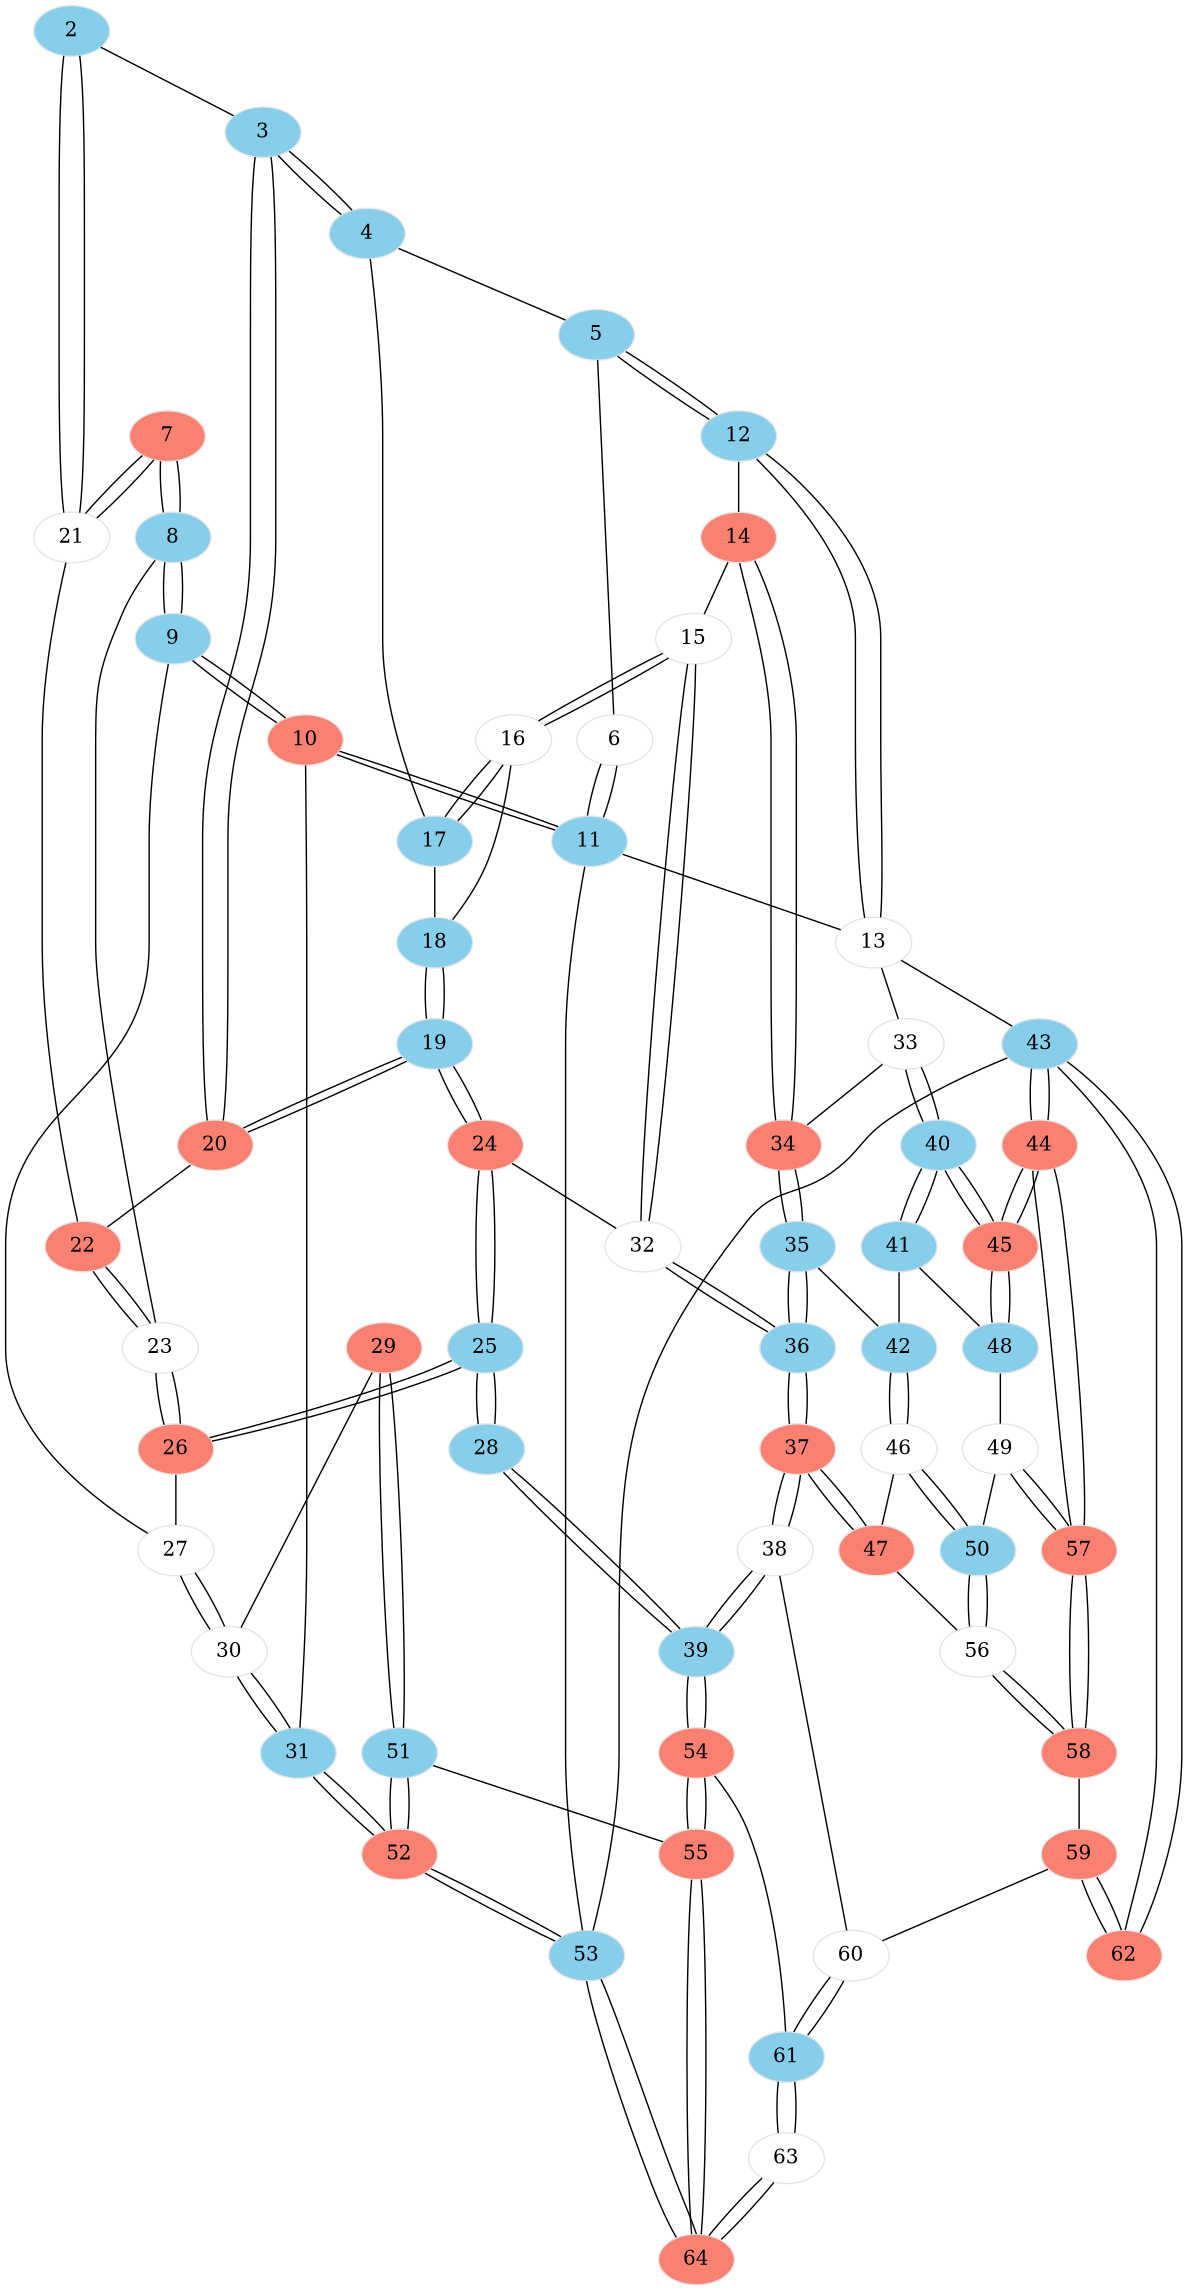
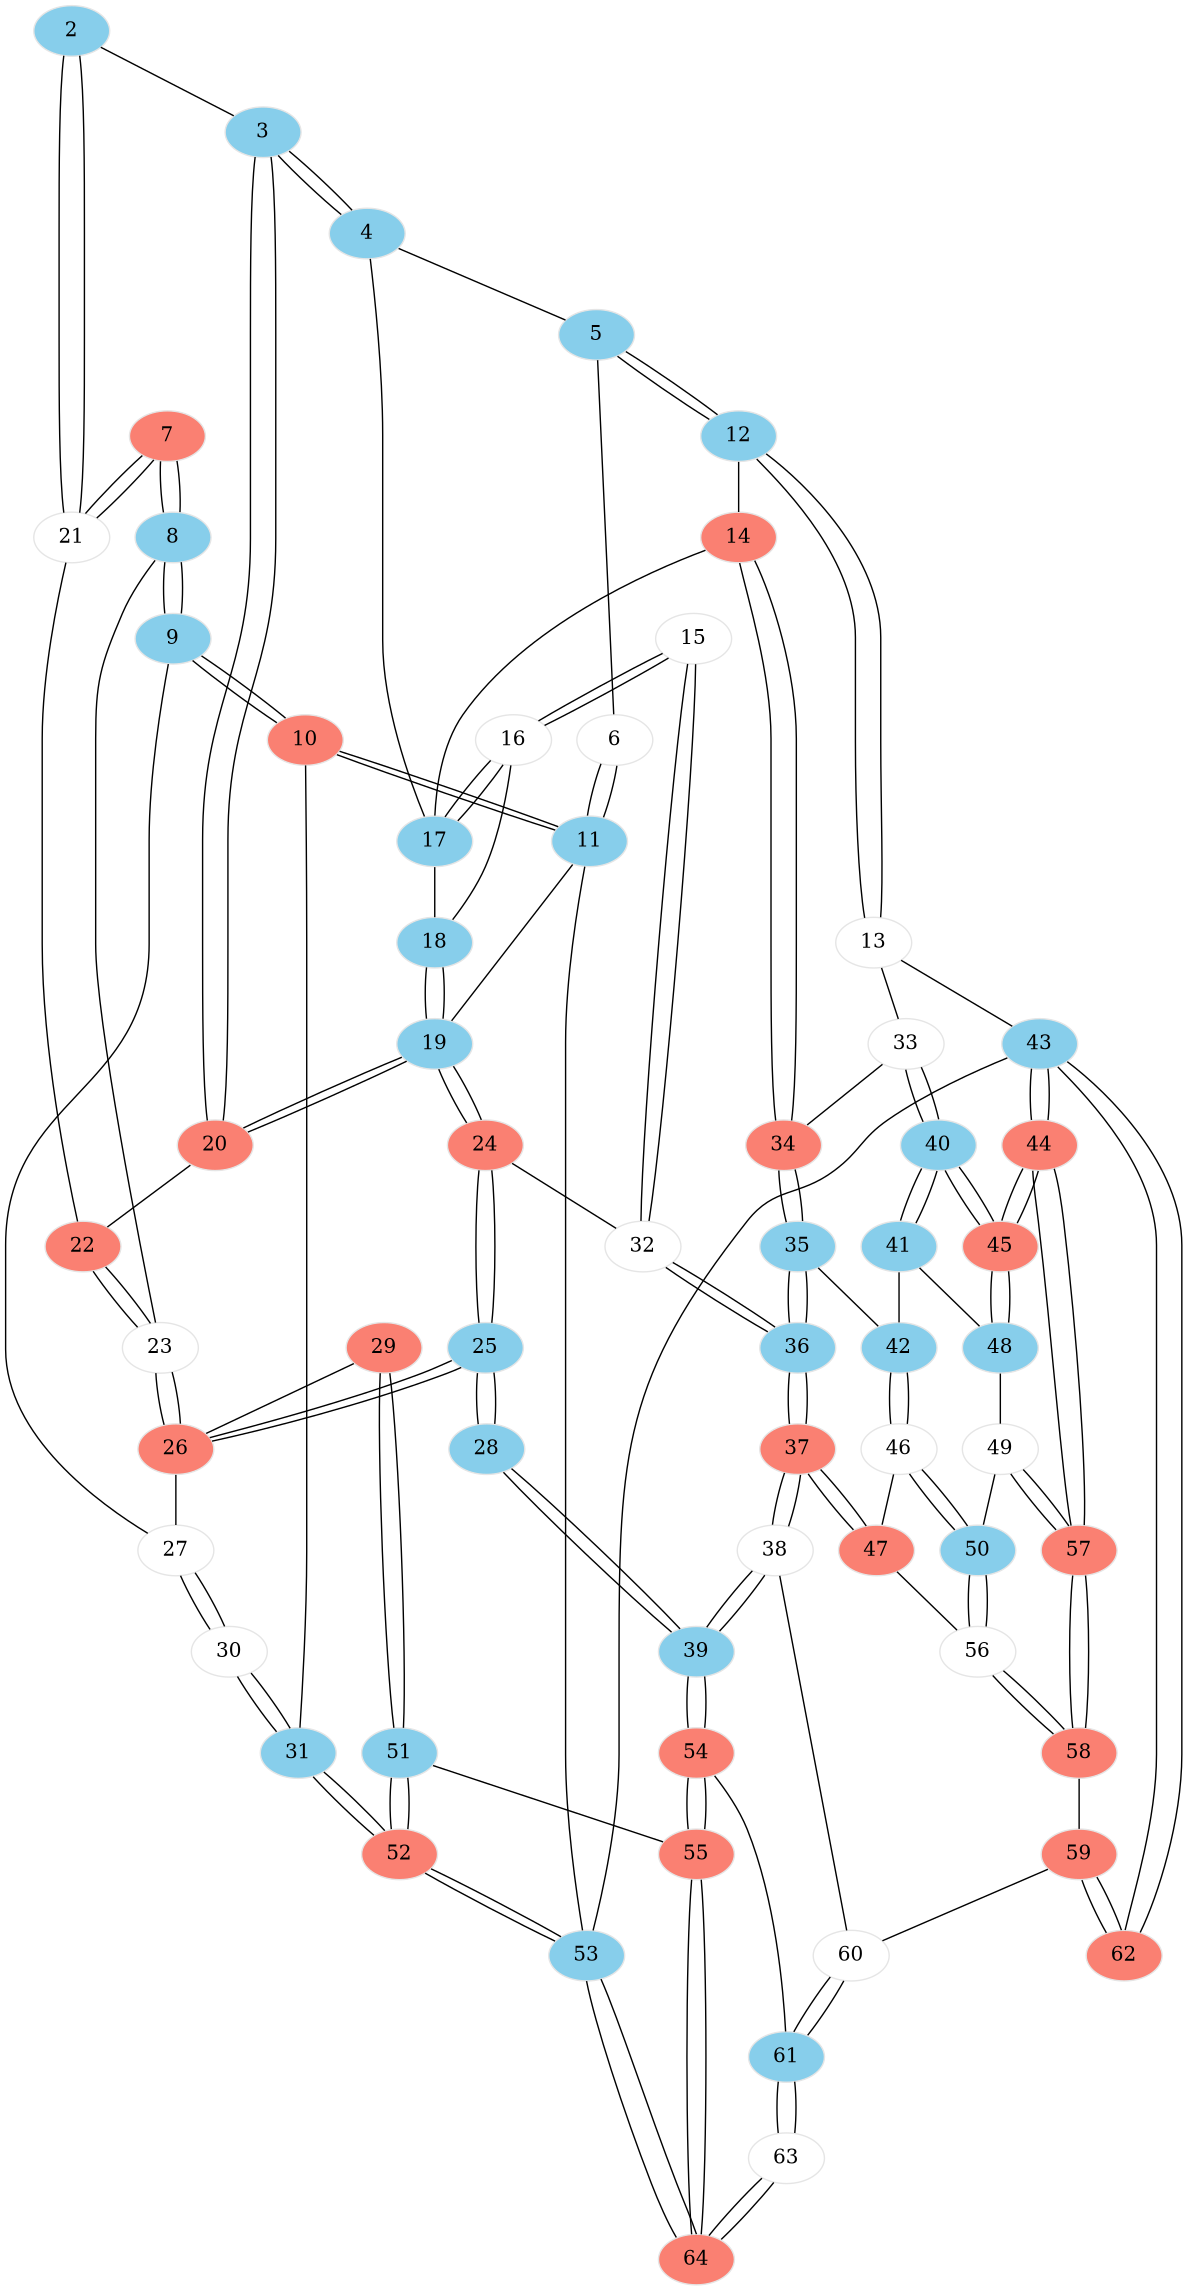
(716, 588) -> (529, 647)
(732, 892) -> (512, 943)
(316, 1481) -> (280, 1398)
